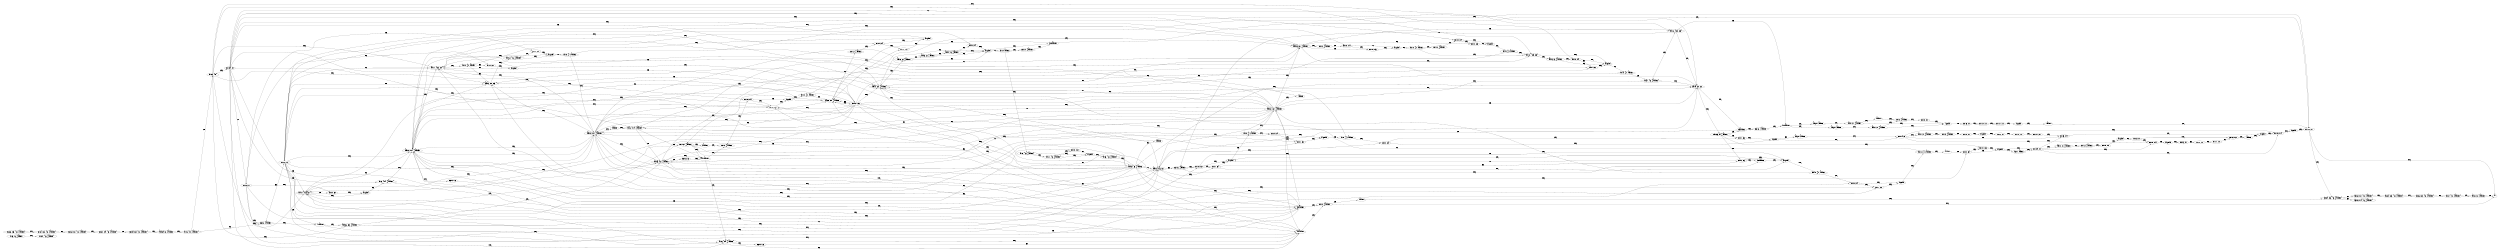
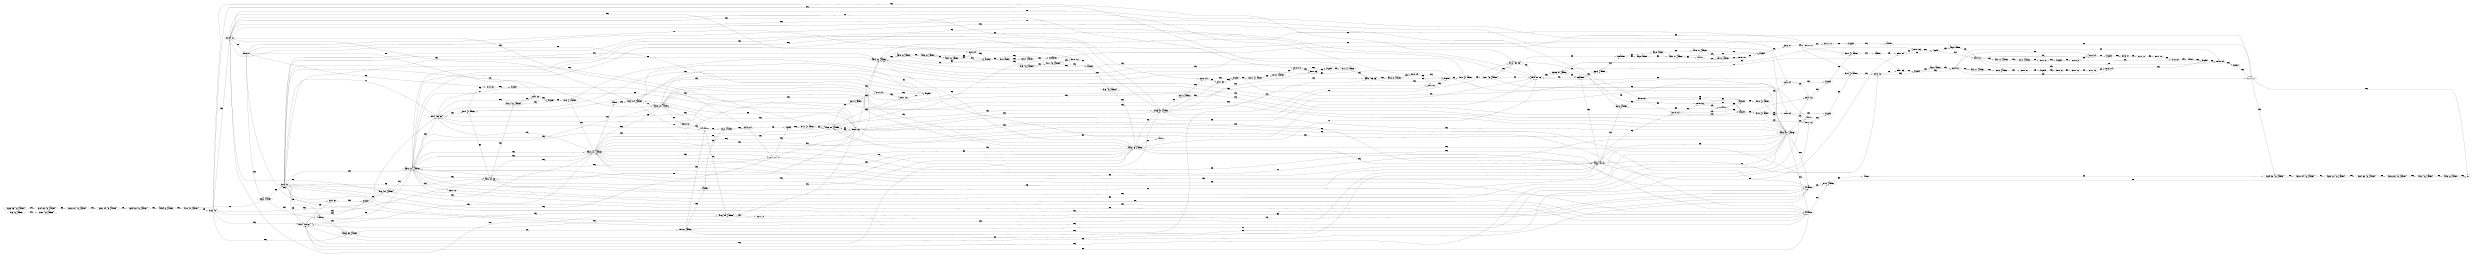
none -> (1143, 128)
(2348, 197) -> (2320, 176)
